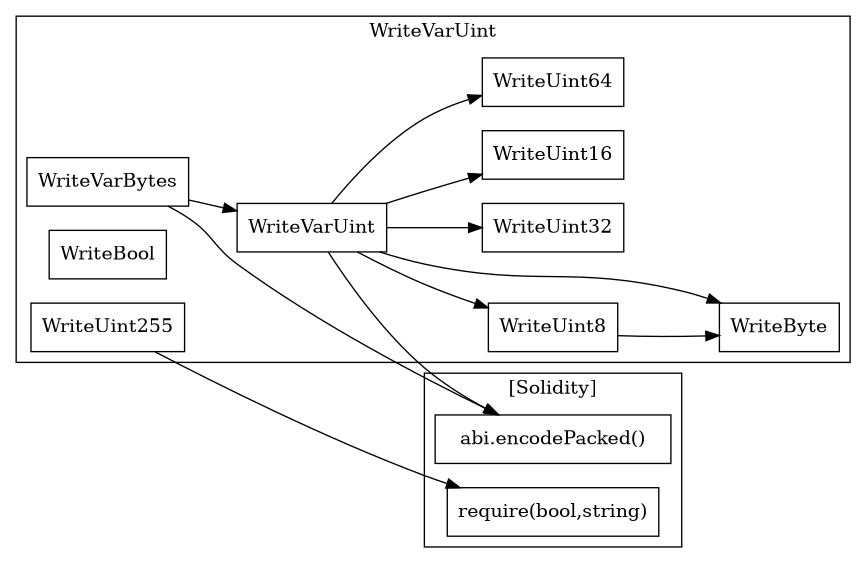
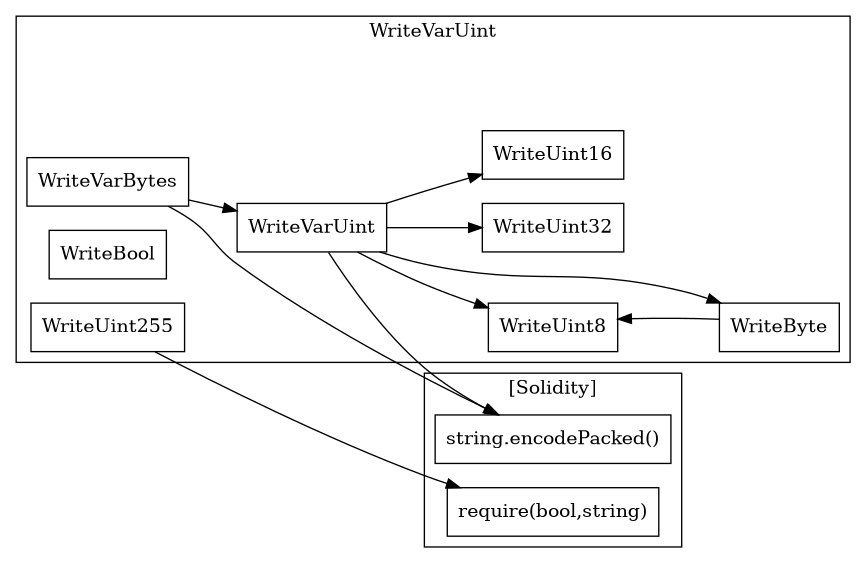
(553, 82) -> none
(662, 336) -> (676, 318)
(553, 439) -> (553, 439)
